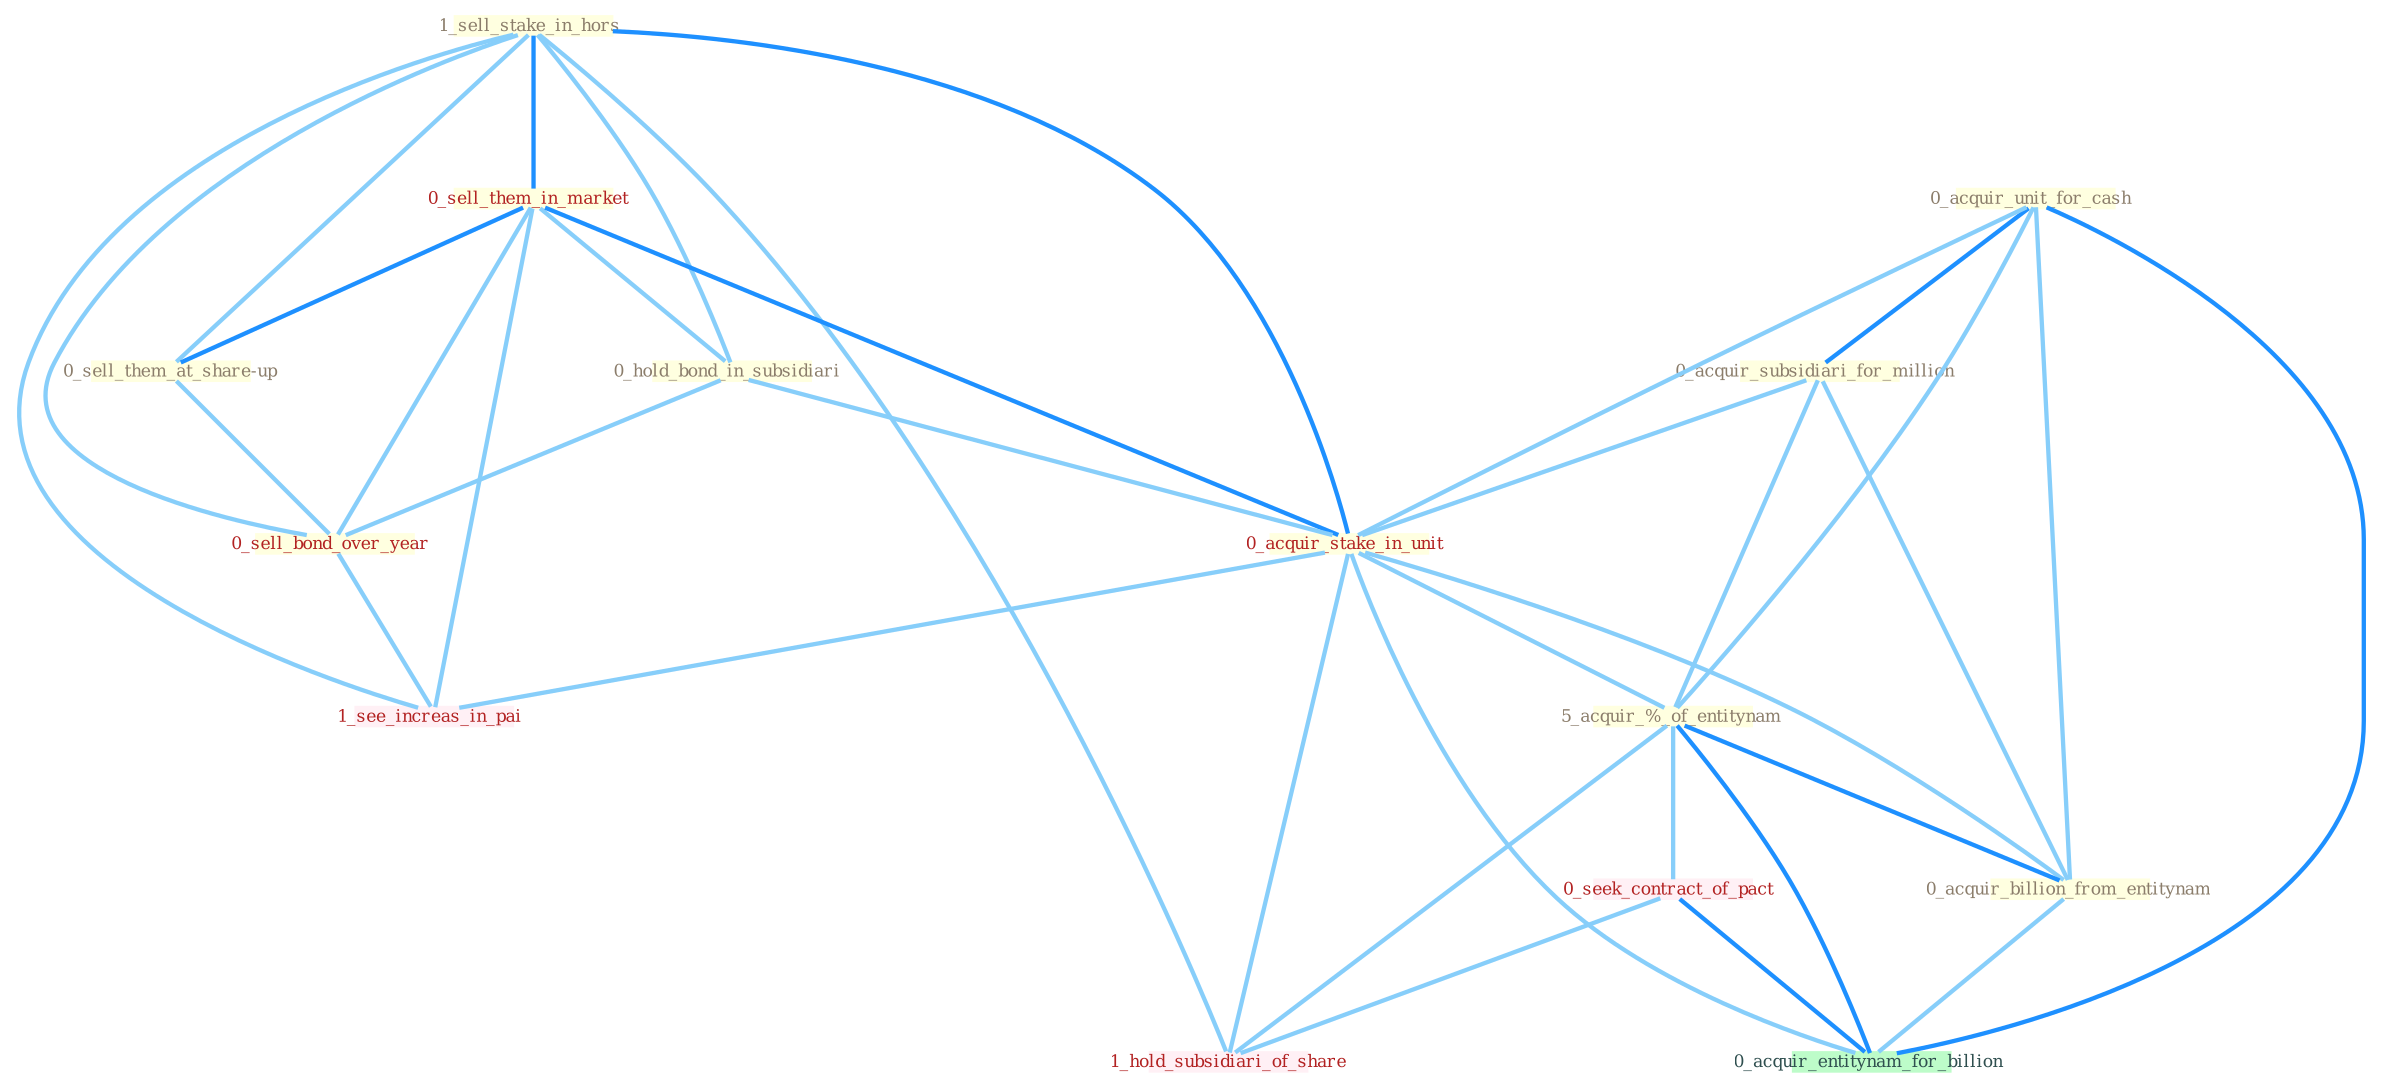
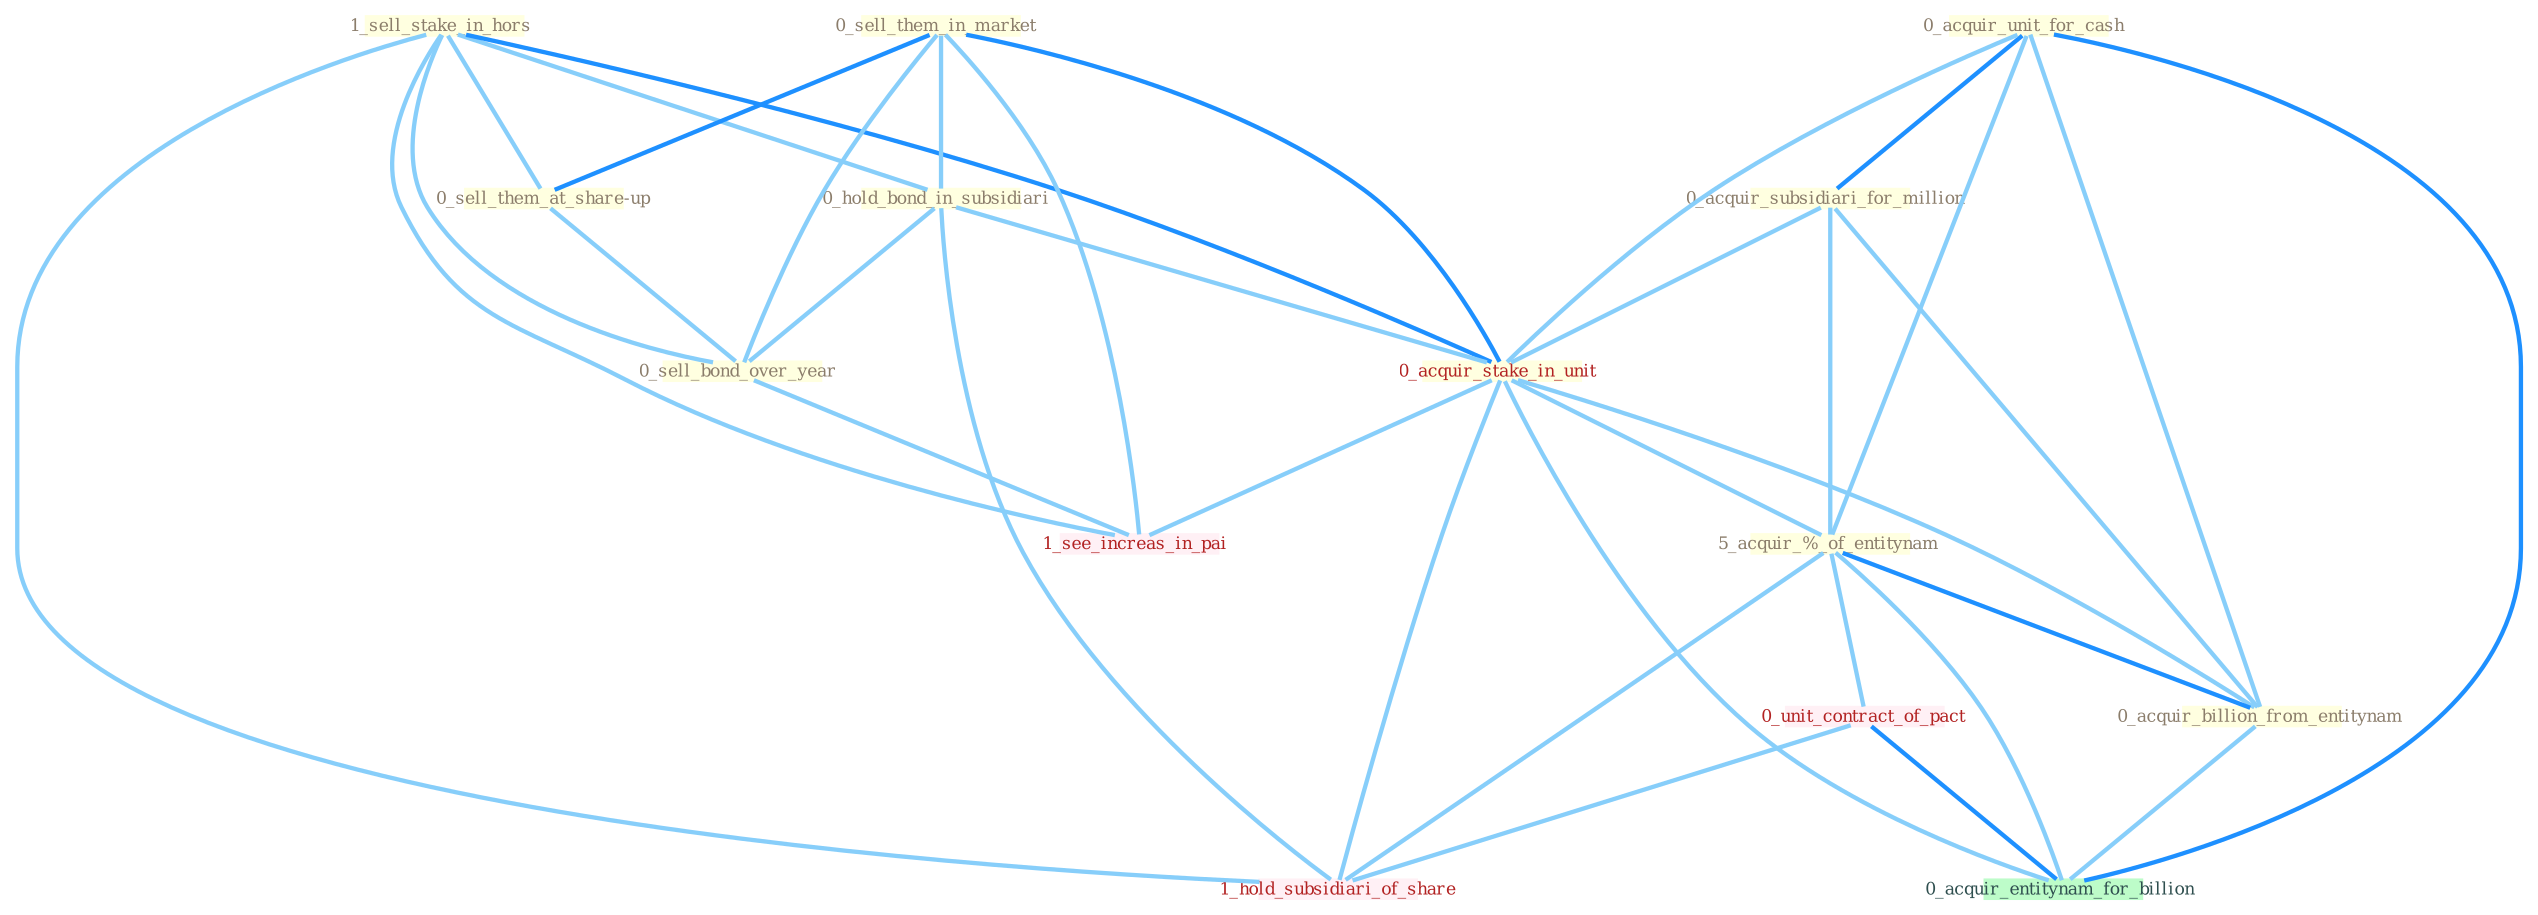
(534, 112) -> none
(534, 199) -> (941, 26)
(335, 544) -> (742, 371)
none -> (1048, 593)
(1789, 880) -> (1975, 699)
(1673, 889) -> (1865, 717)
